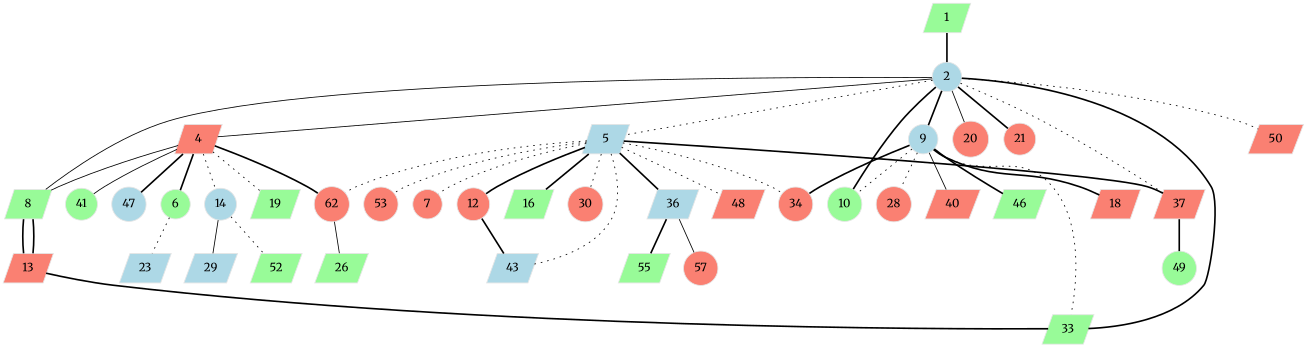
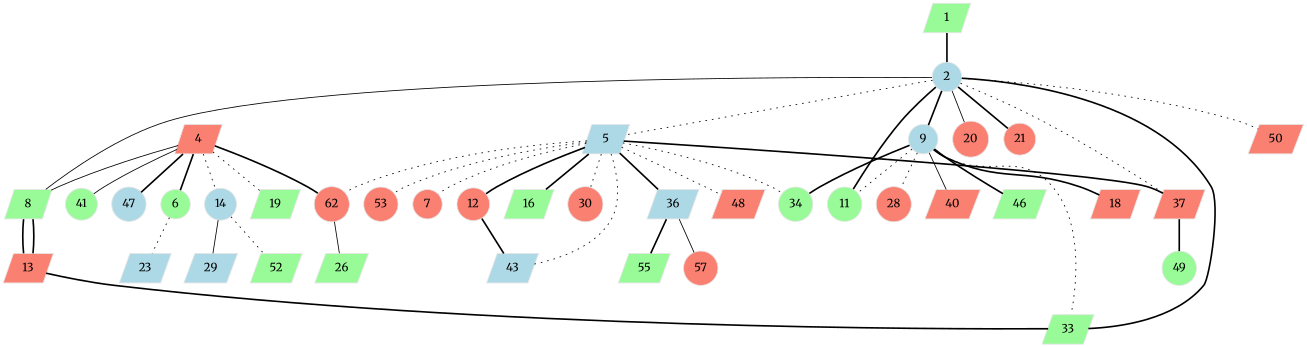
(575, 108) -> none
(796, 204) -> (796, 204)
(845, 204) -> (845, 204)
